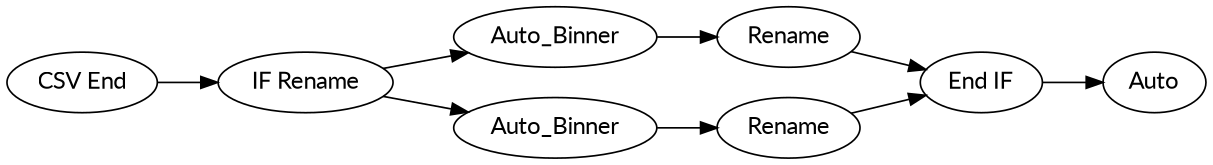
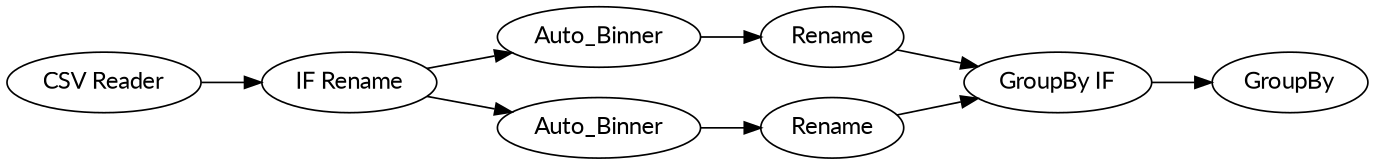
(82, 82) -> (104, 82)
(981, 82) -> (1058, 82)
(1155, 82) -> (1290, 82)
